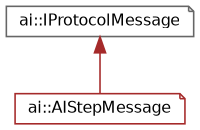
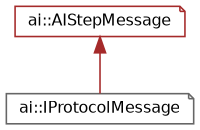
(100, 73) -> (100, 73)
